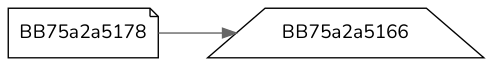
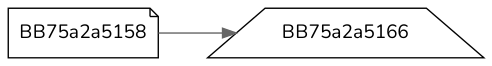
(83, 33) -> (83, 33)
